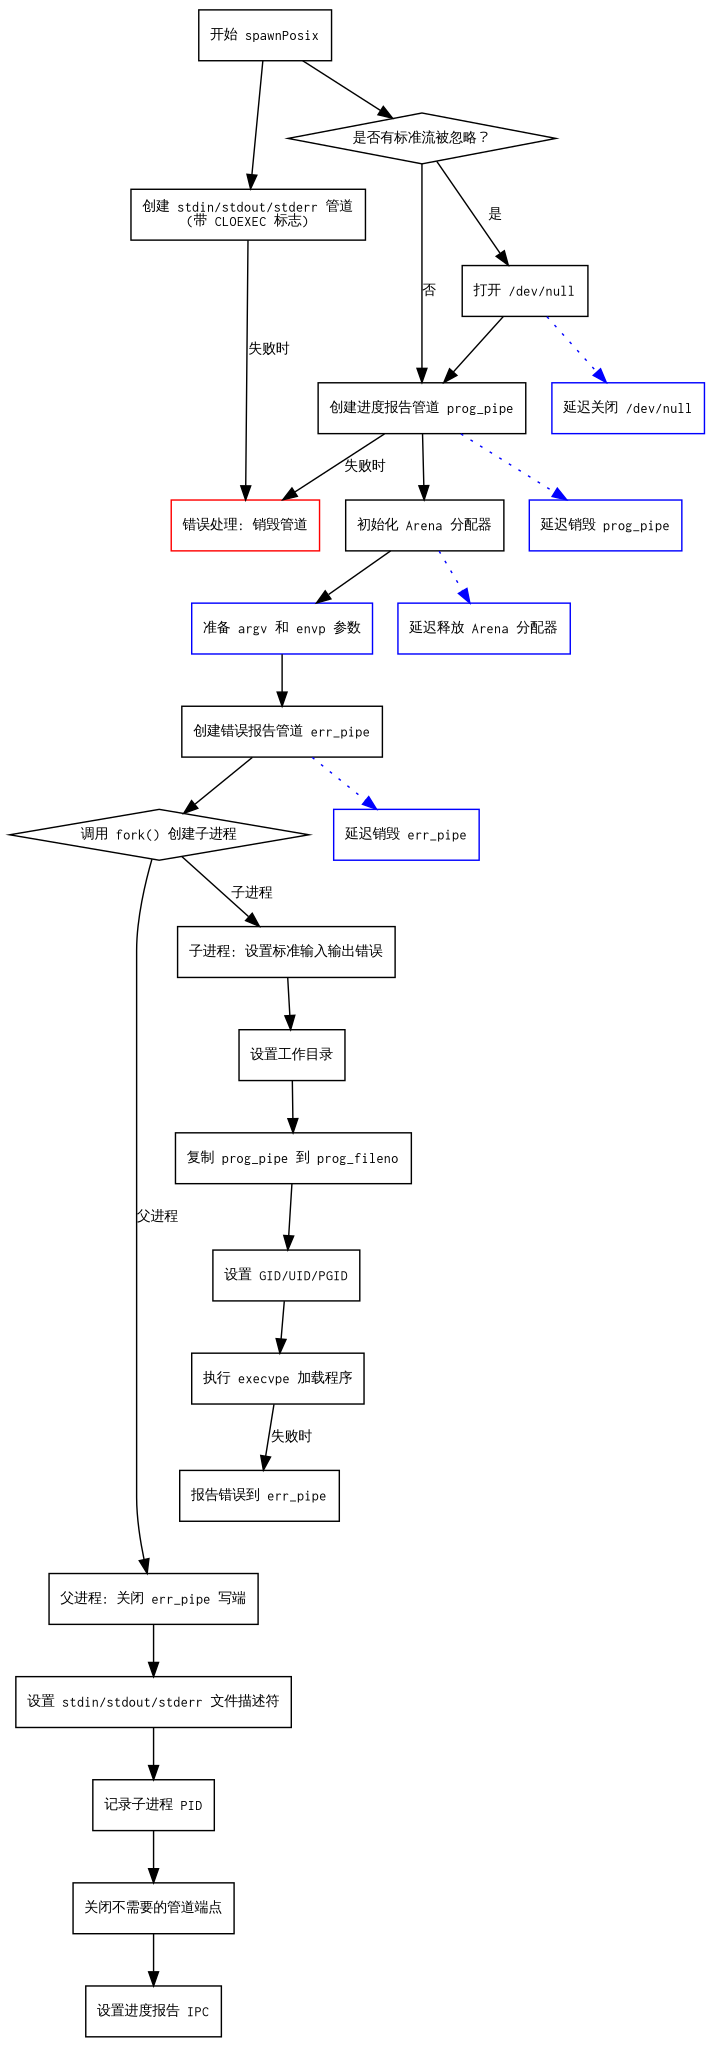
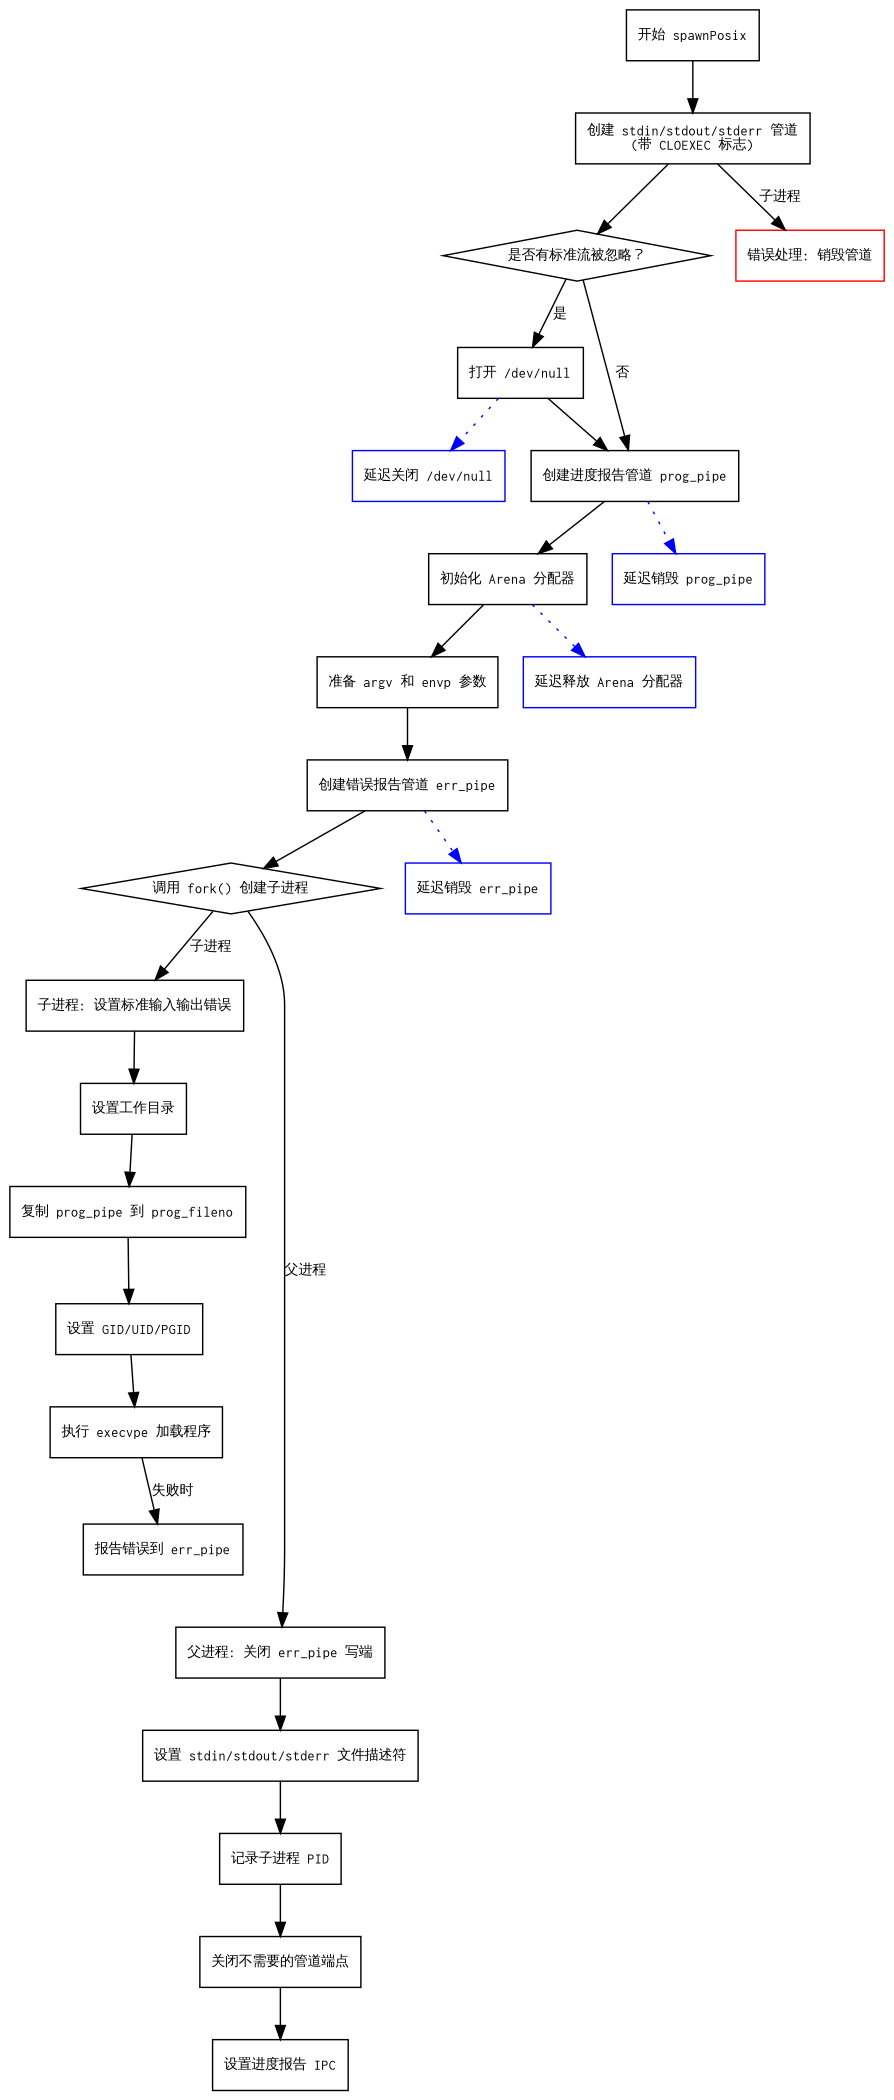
(342, 86) -> (638, 194)
(269, 350) -> (780, 197)
(340, 463) -> none
(282, 629) -> (408, 682)
